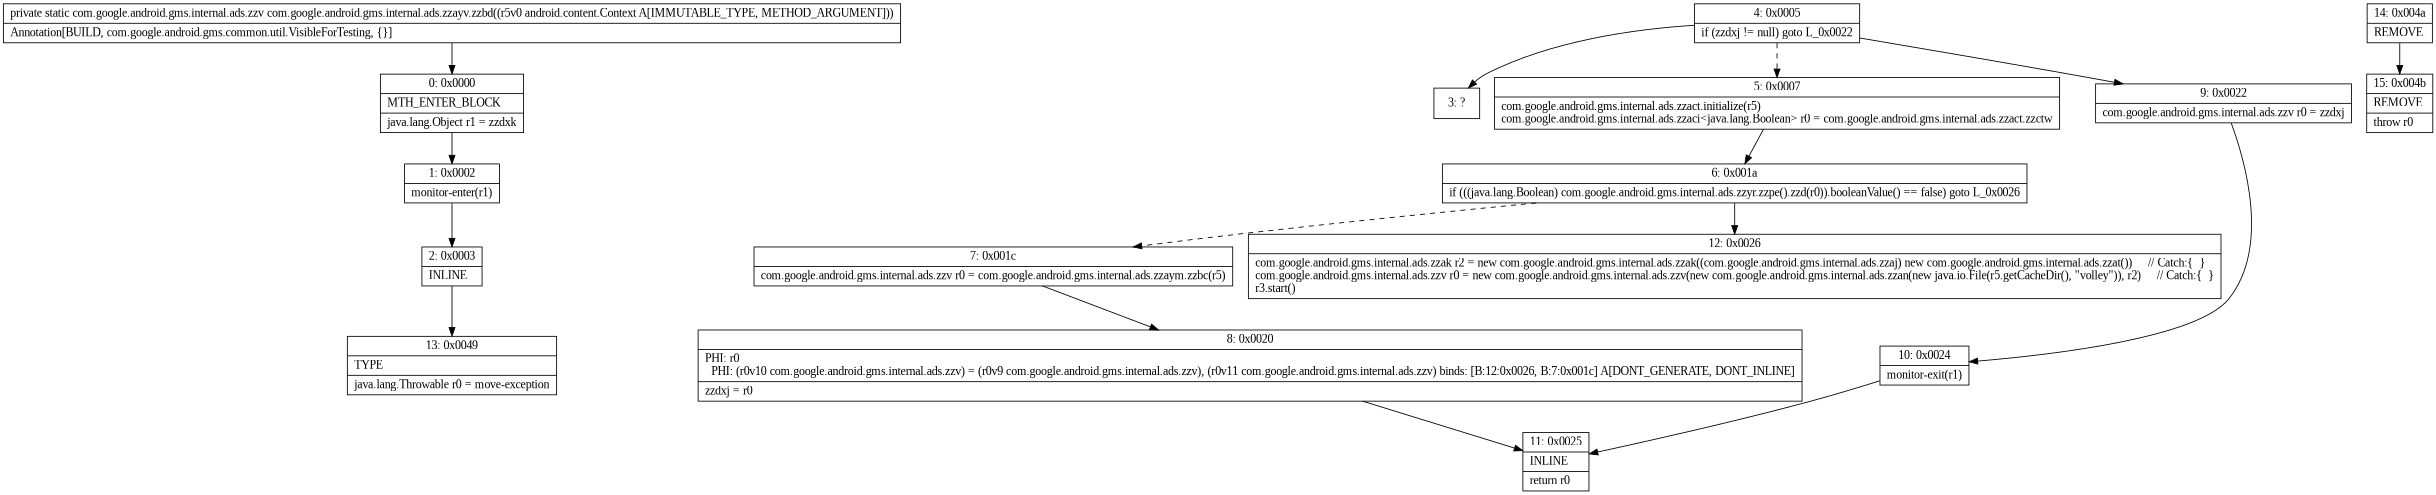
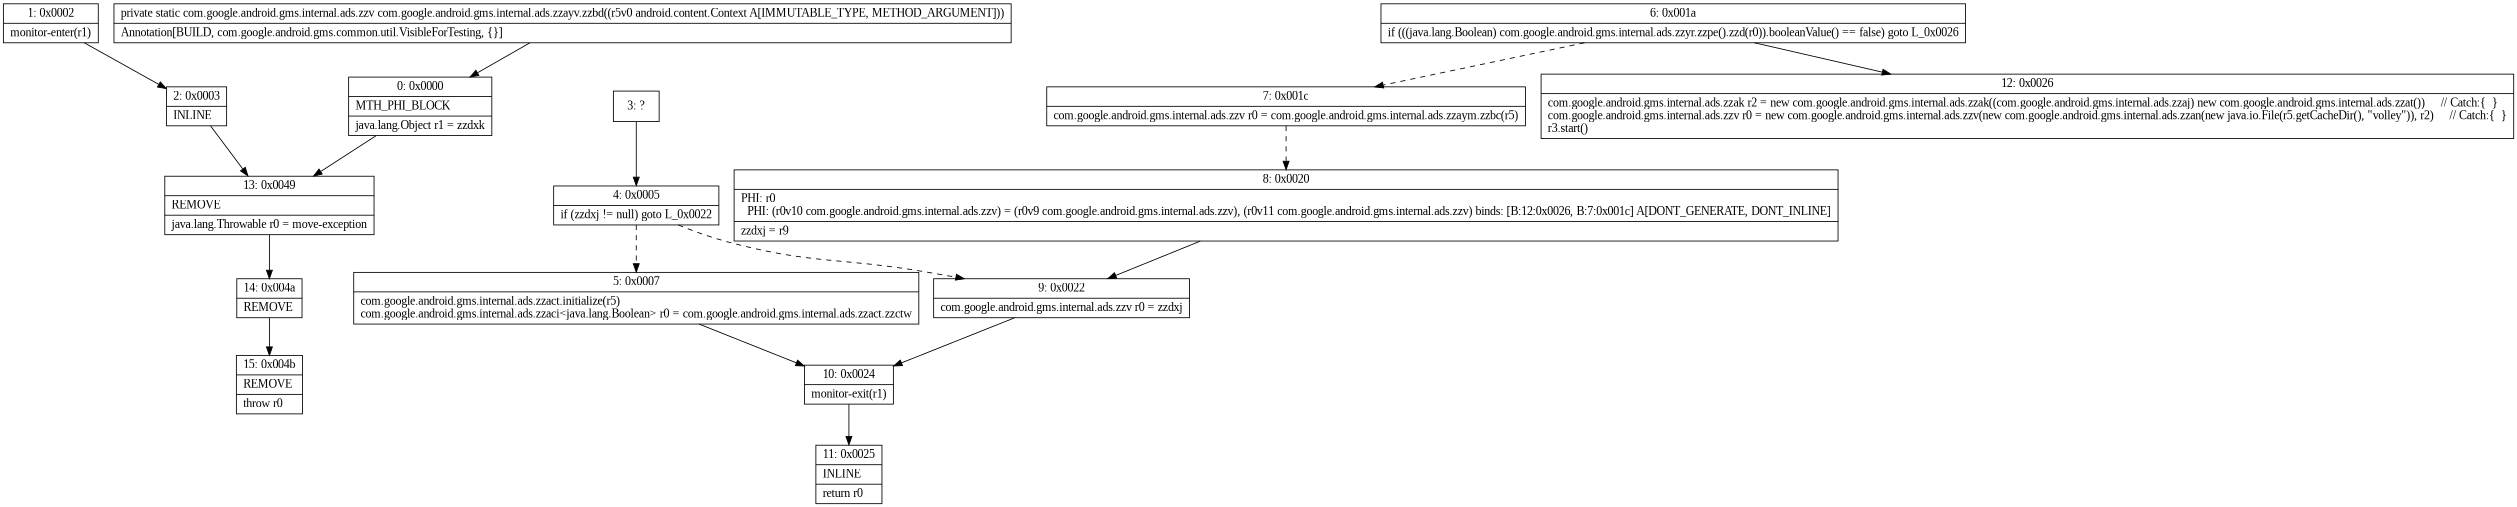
(1581, 41) -> (636, 150)
(1987, 60) -> (815, 259)
(444, 103) -> (403, 106)
(1756, 143) -> (748, 343)
(452, 144) -> (349, 154)
none -> (269, 253)
(1096, 306) -> (1286, 143)
(369, 365) -> (196, 205)
(729, 391) -> (765, 231)
(1439, 425) -> (1158, 258)
